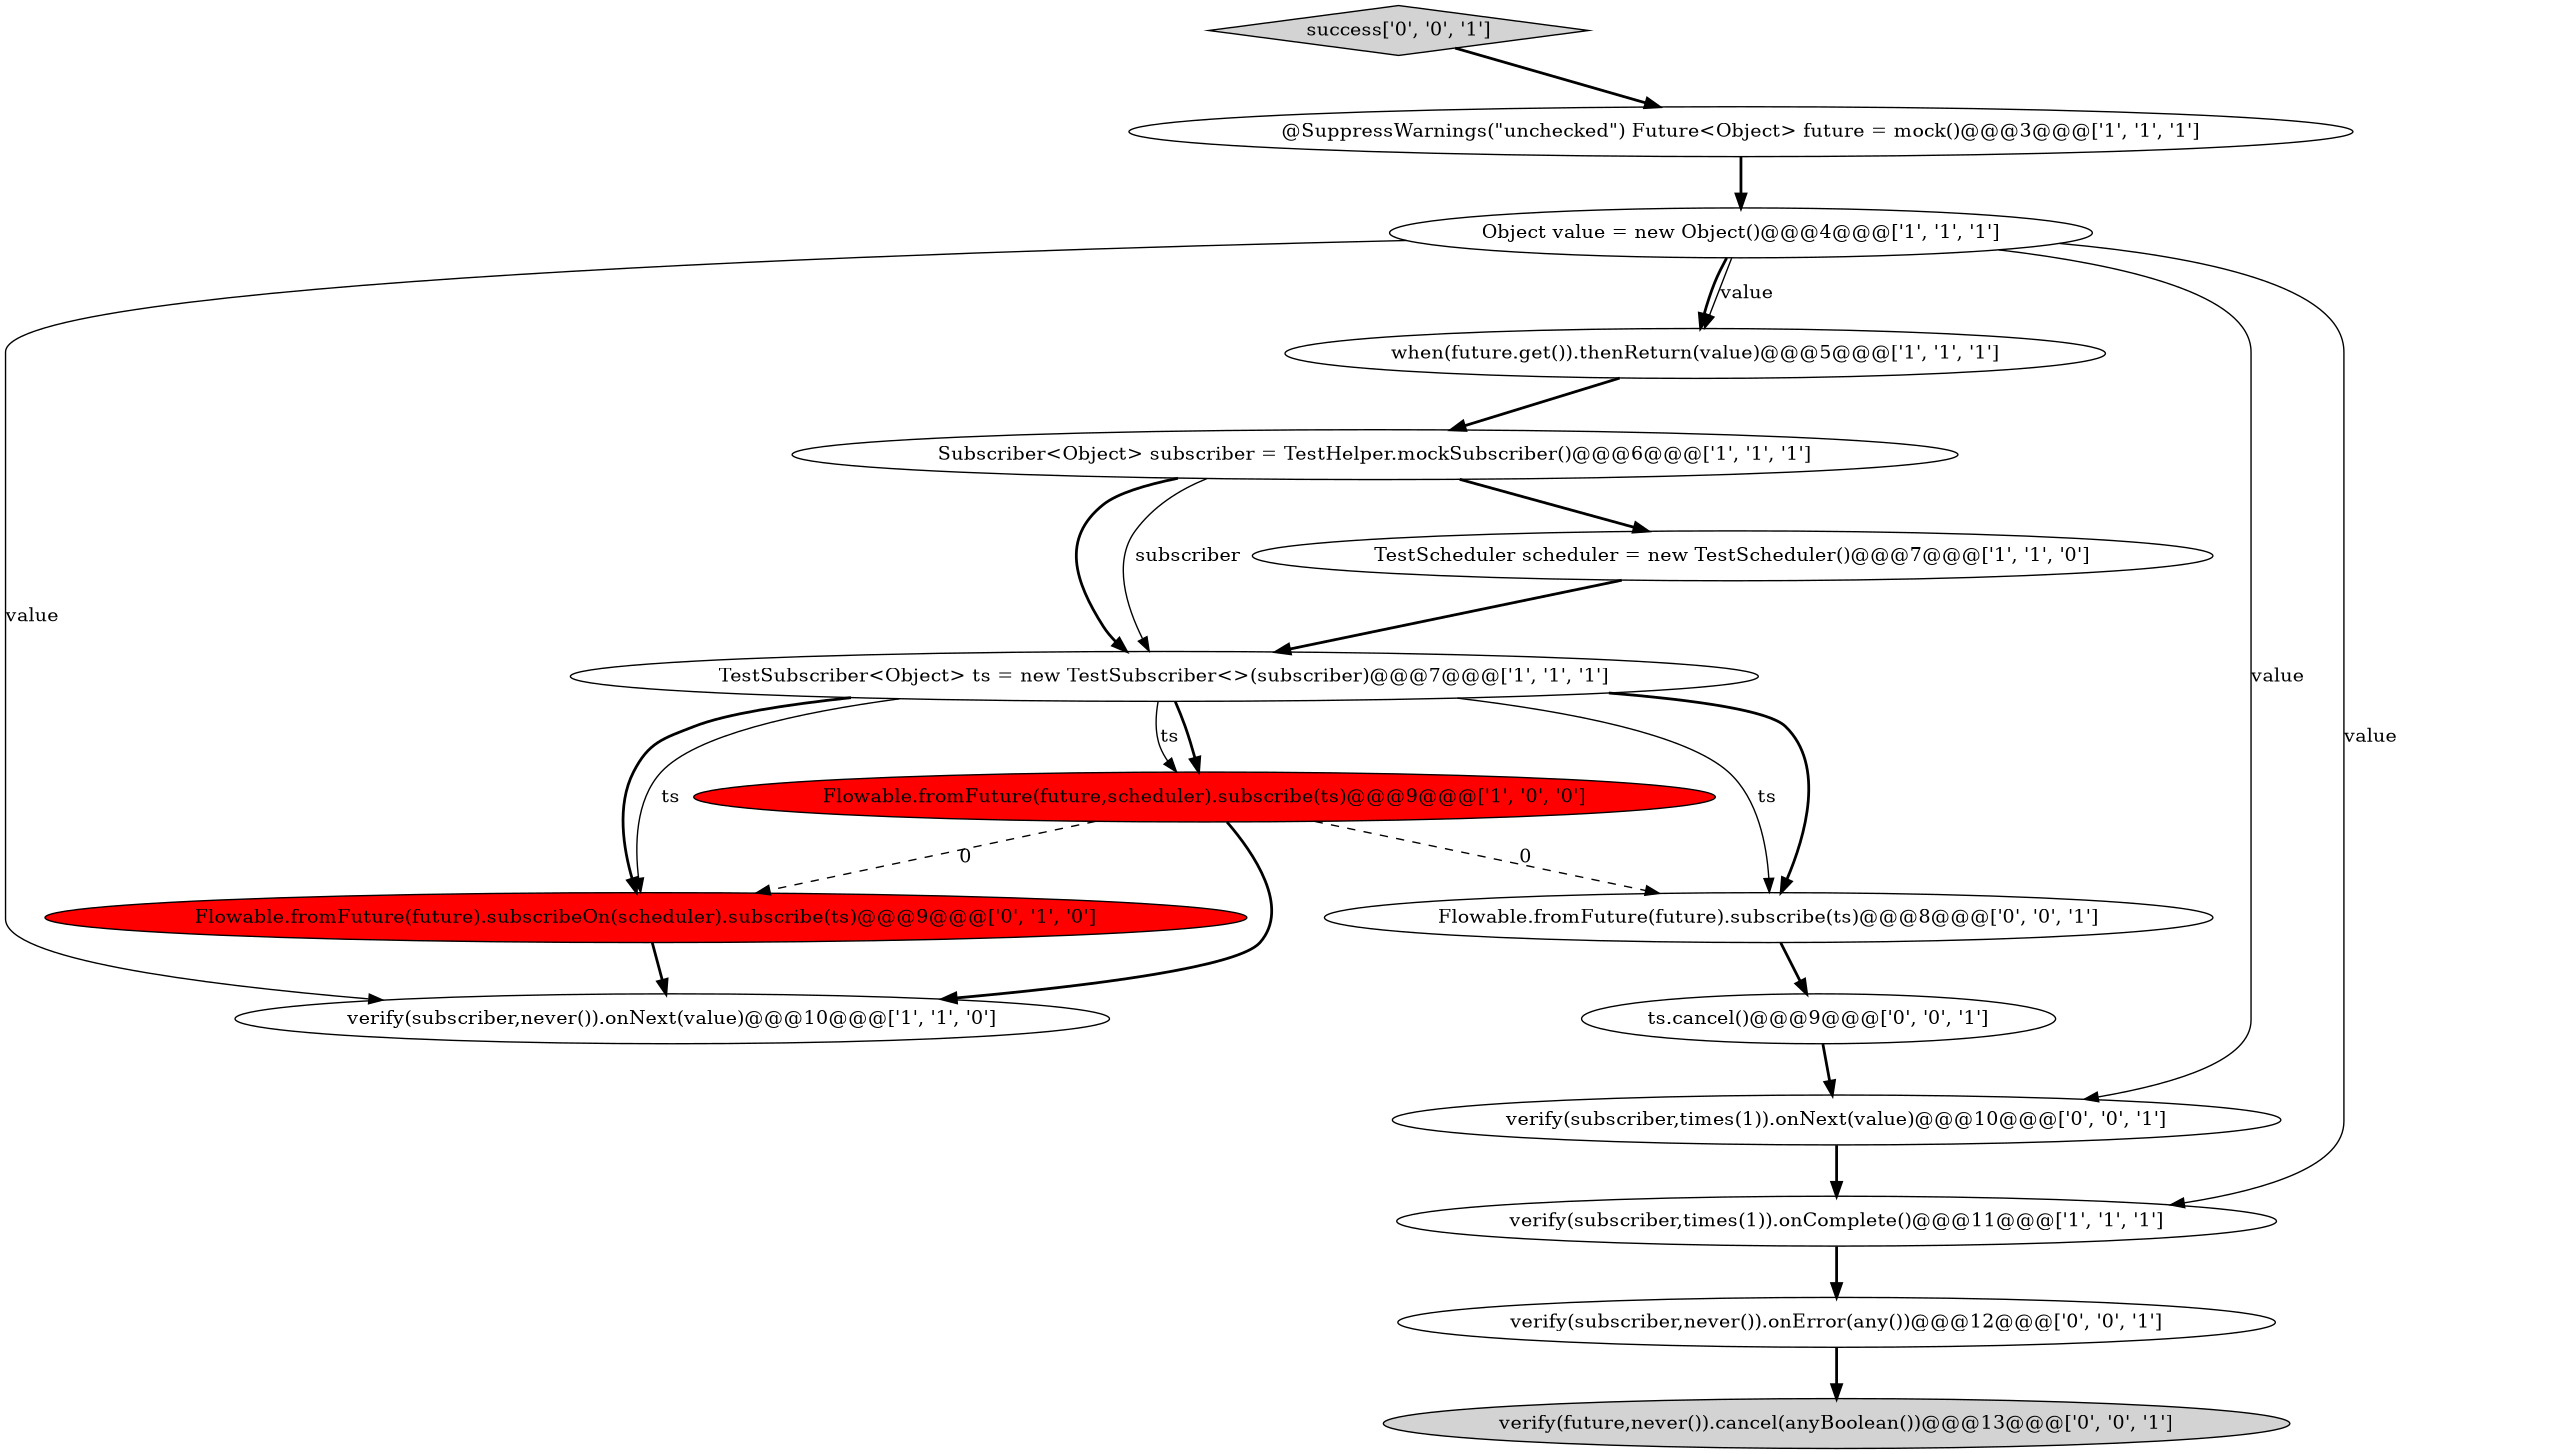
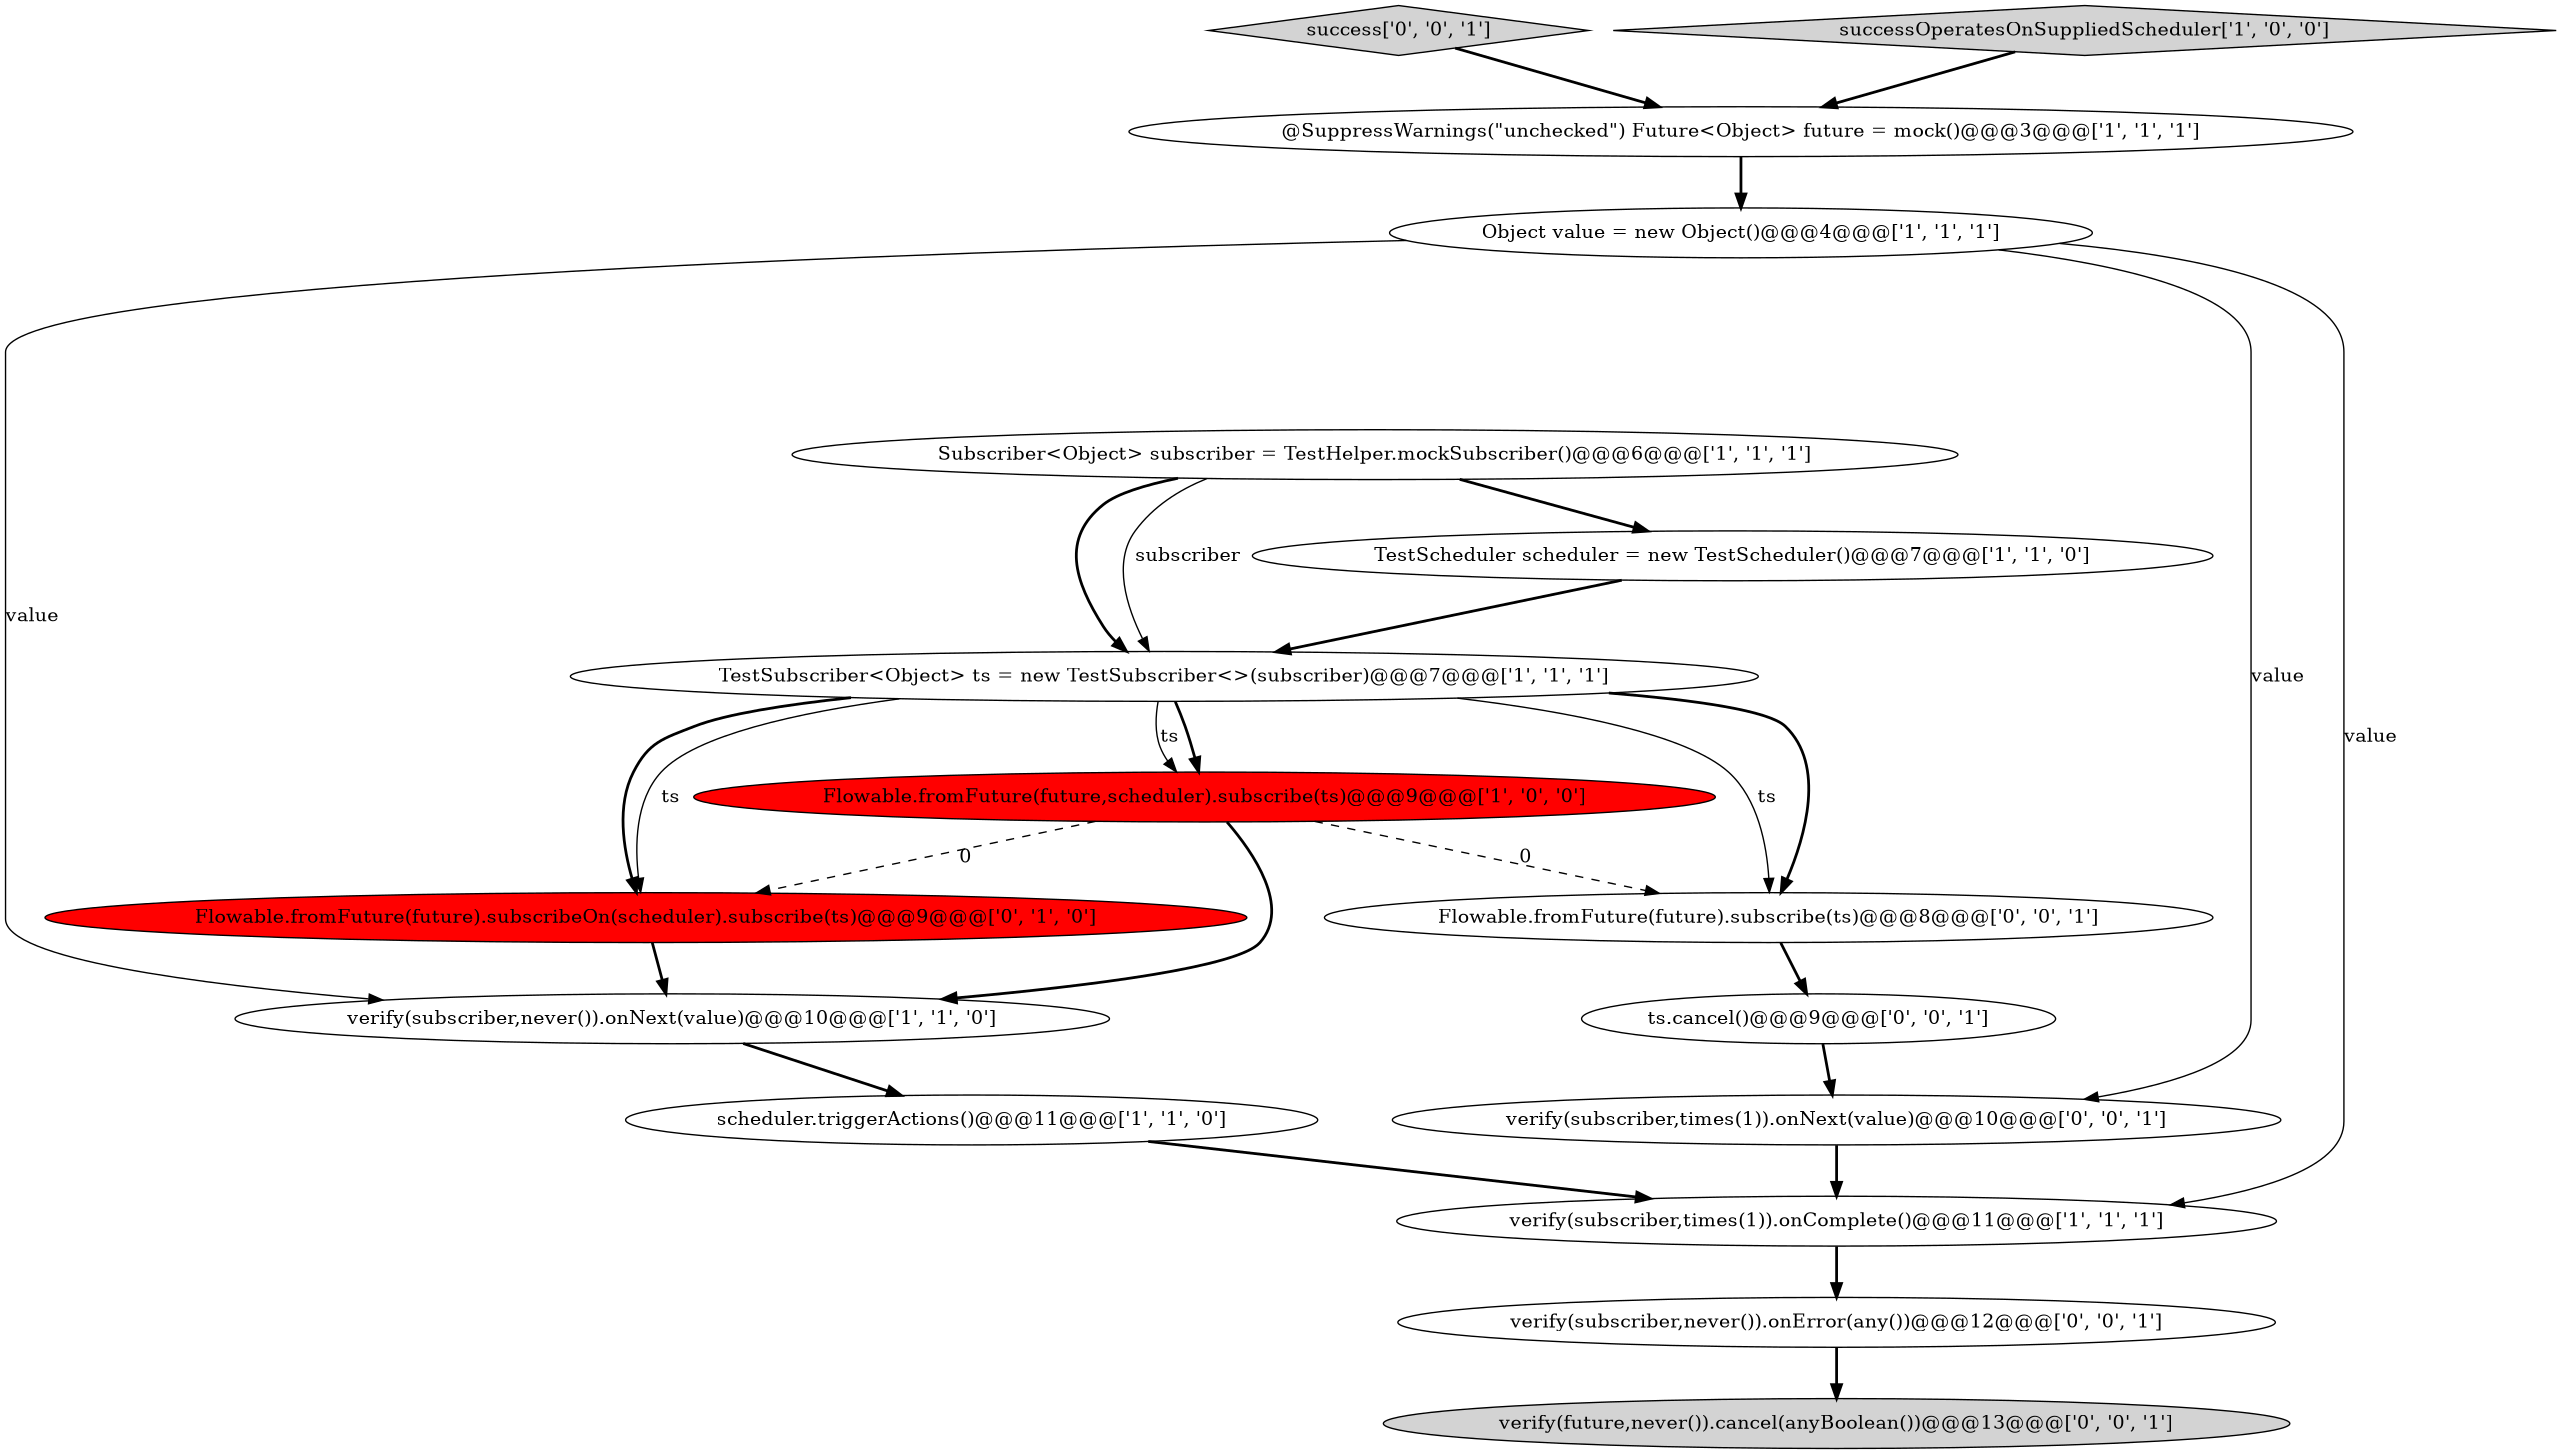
none -> (2085, 30)
(1695, 353) -> none
none -> (972, 1120)
